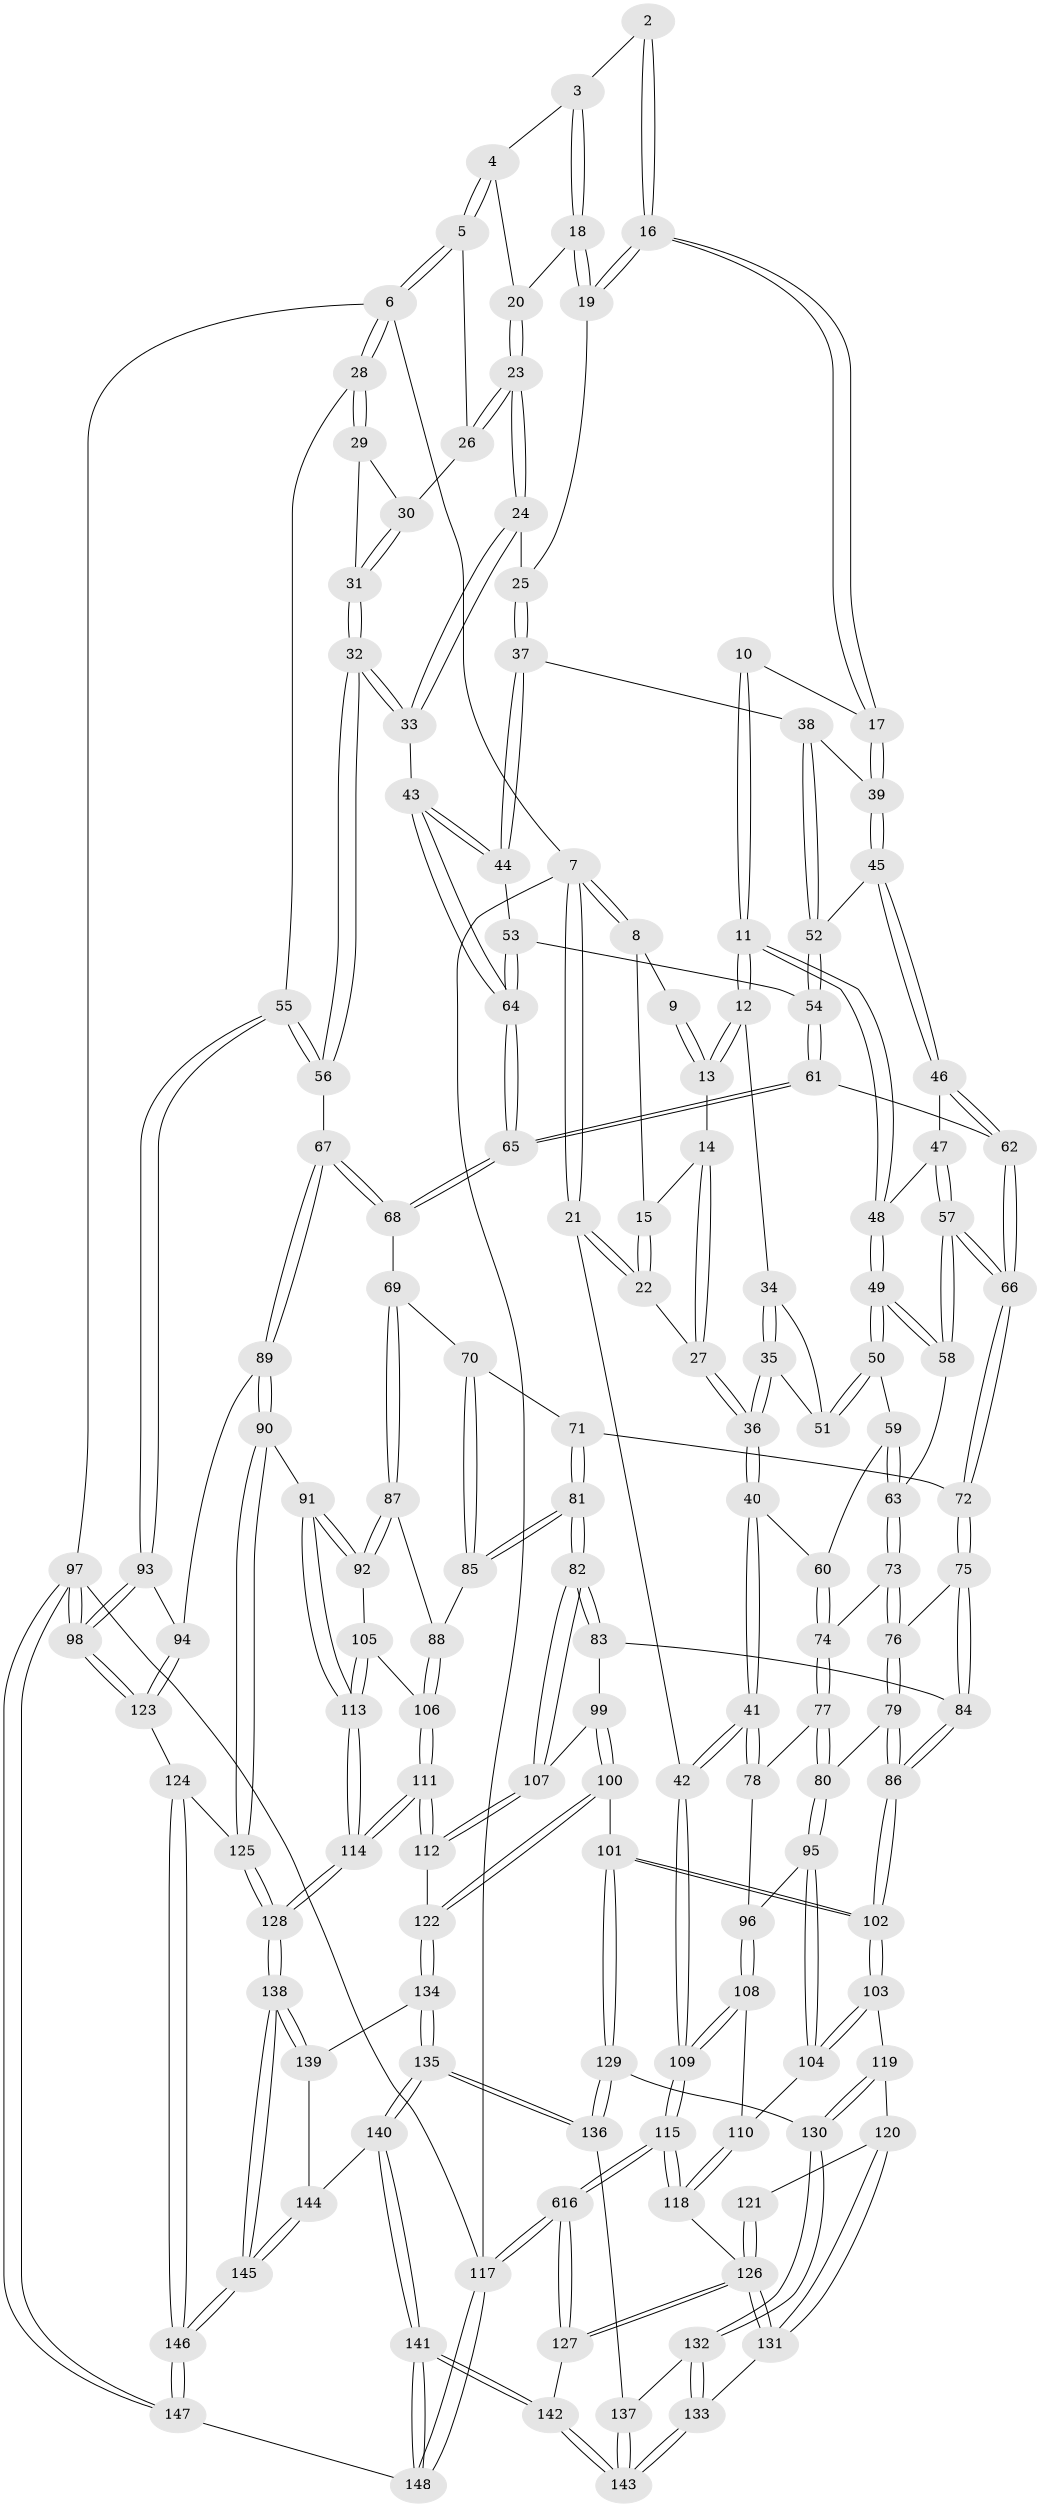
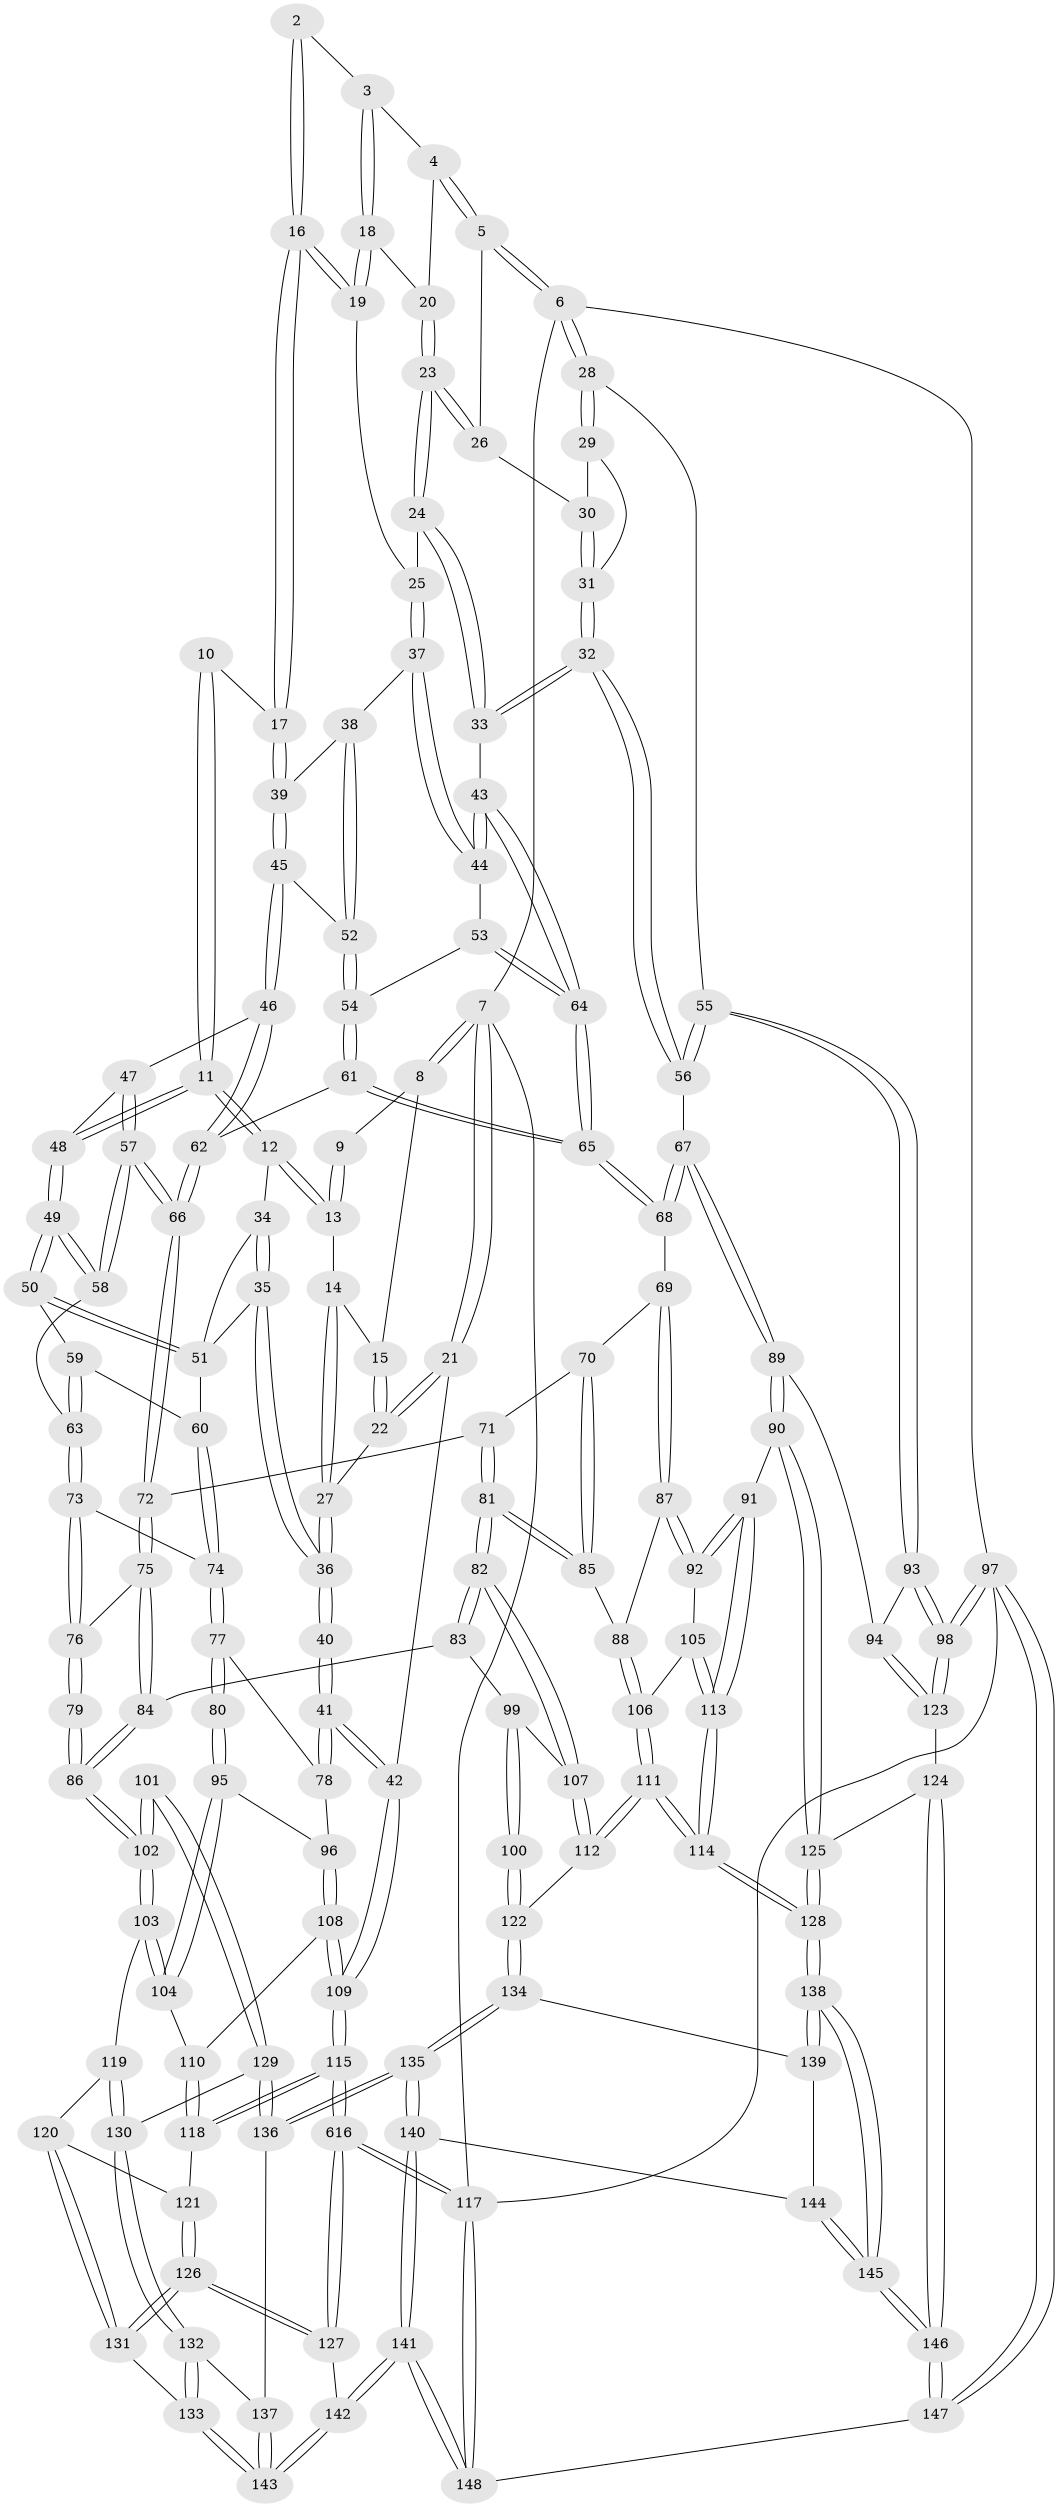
(788, 1535) -> (200, 1394)
(859, 1746) -> none
(610, 1817) -> none
(713, 2239) -> (191, 2169)
